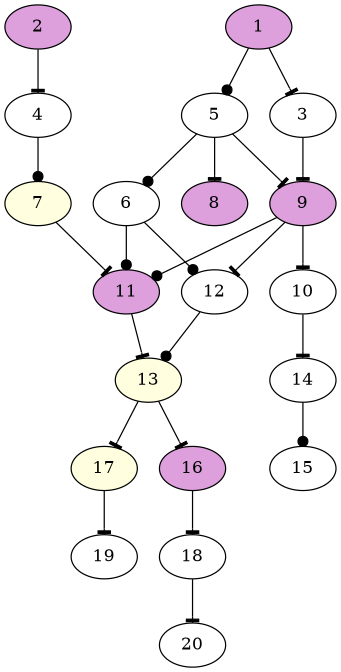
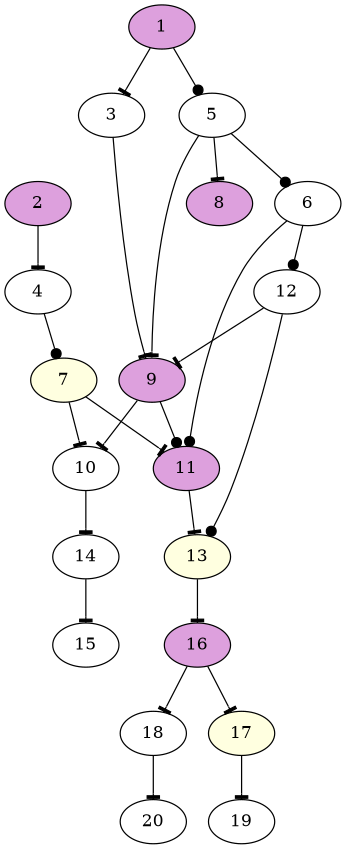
(261, 245) -> (224, 333)
(303, 420) -> (86, 598)
none -> (74, 421)
(128, 422) -> (218, 686)
